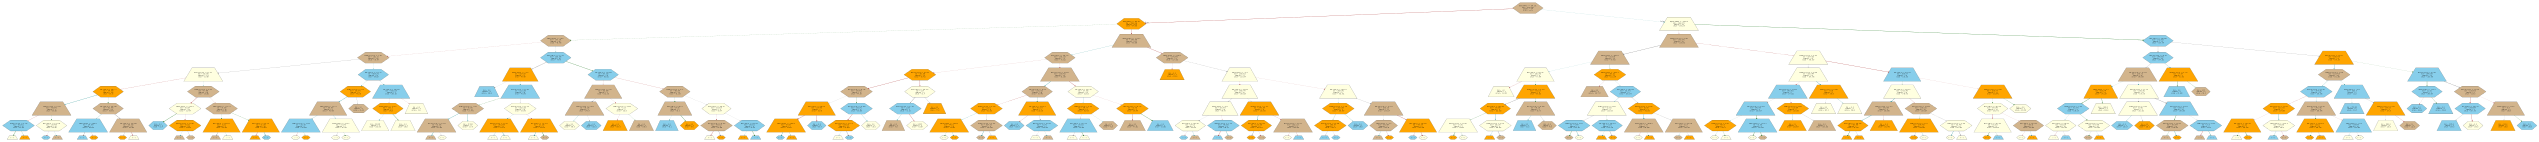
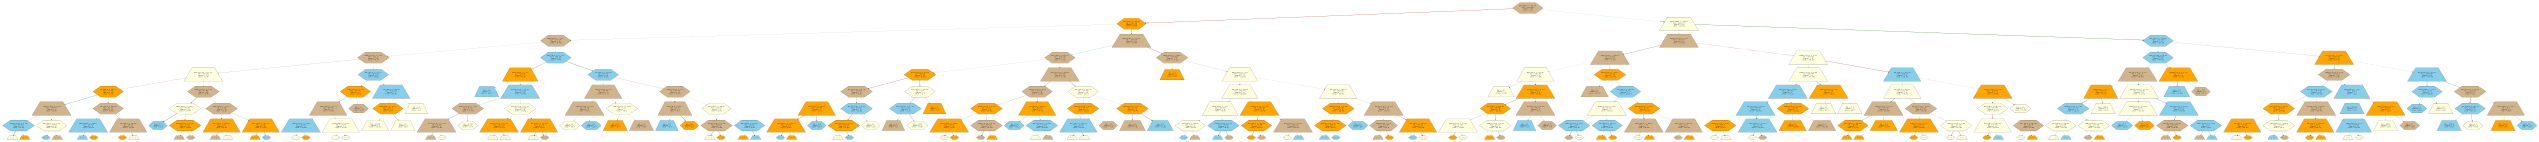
(2441, 109) -> (2441, 109)
